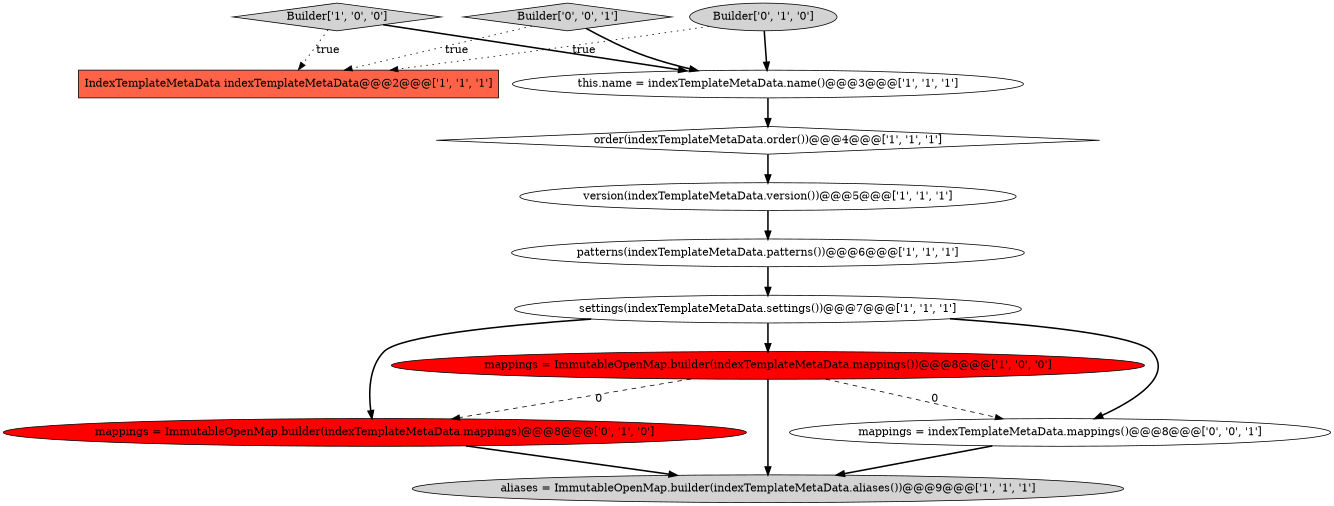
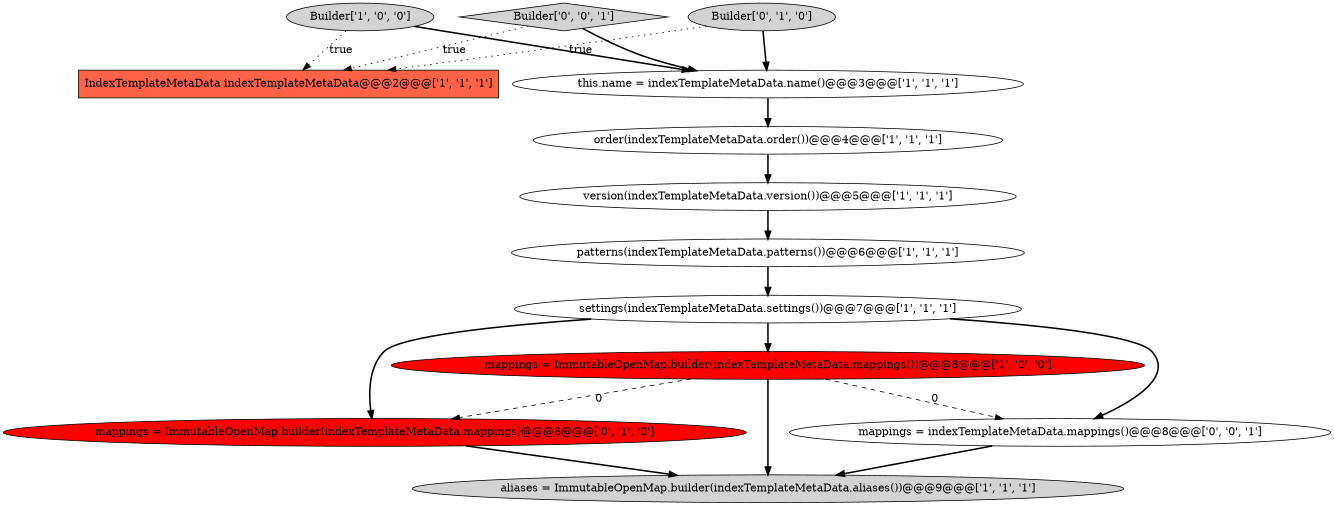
(337, 17) -> (360, 17)
(768, 140) -> (768, 140)
